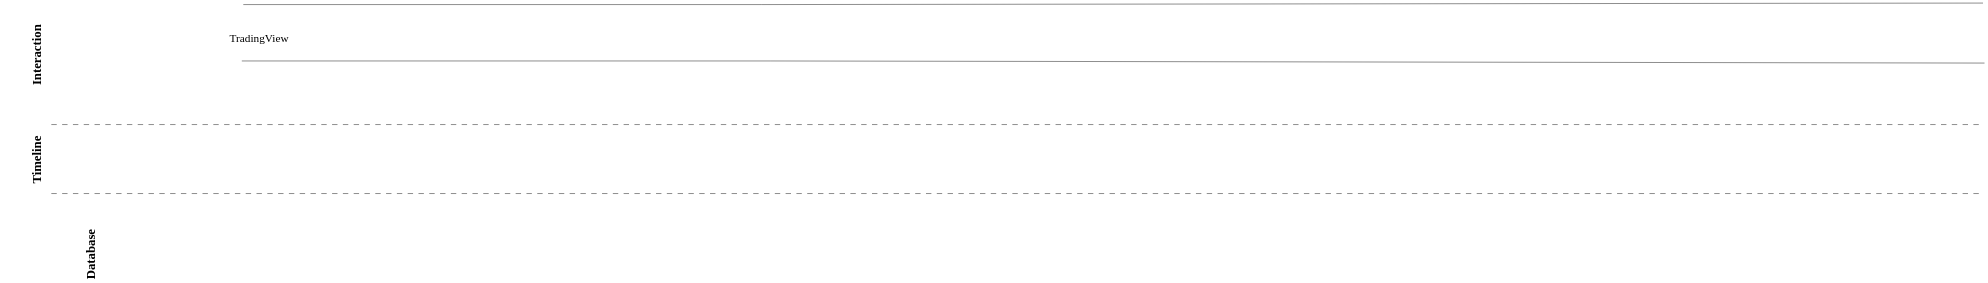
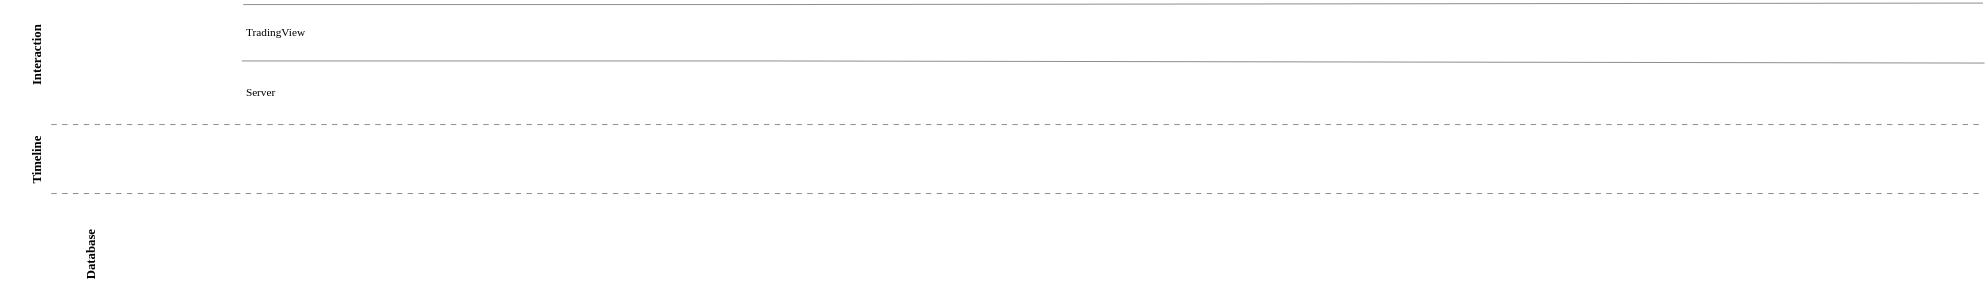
(259, 38) -> (275, 32)
none -> (260, 92)
